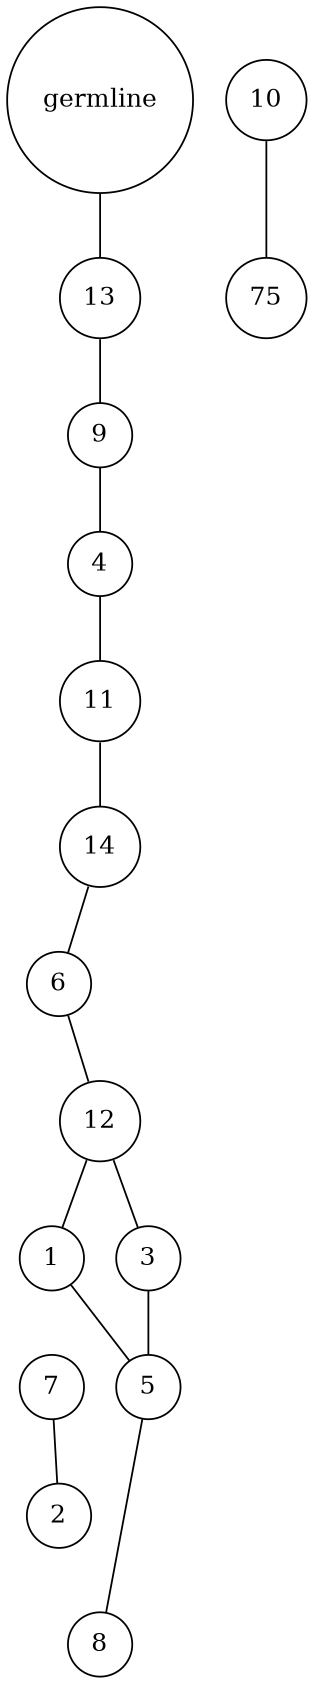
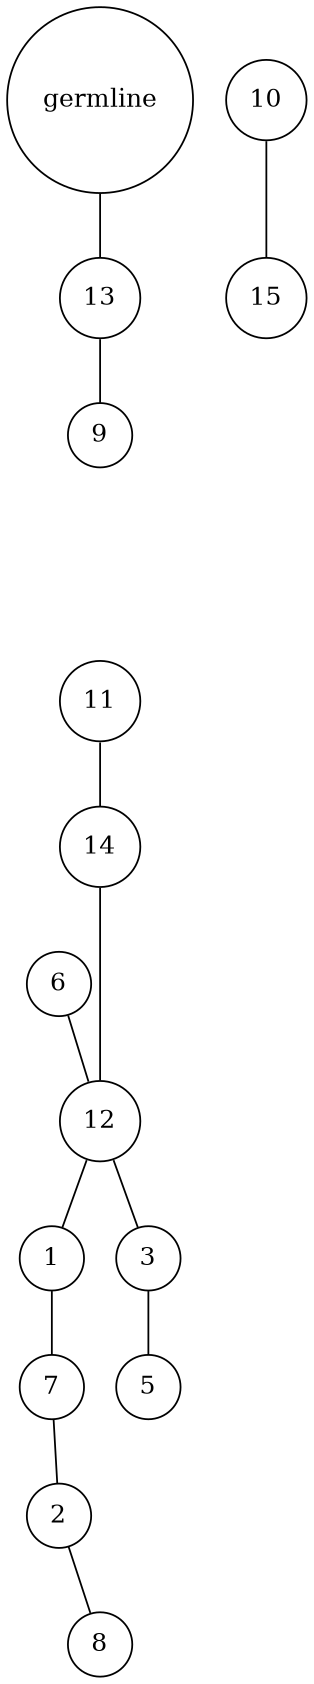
(266, 298) -> (266, 298)
(100, 564) -> none
(78, 920) -> (100, 984)
(100, 1323) -> (52, 1323)
(124, 1516) -> (79, 1580)
